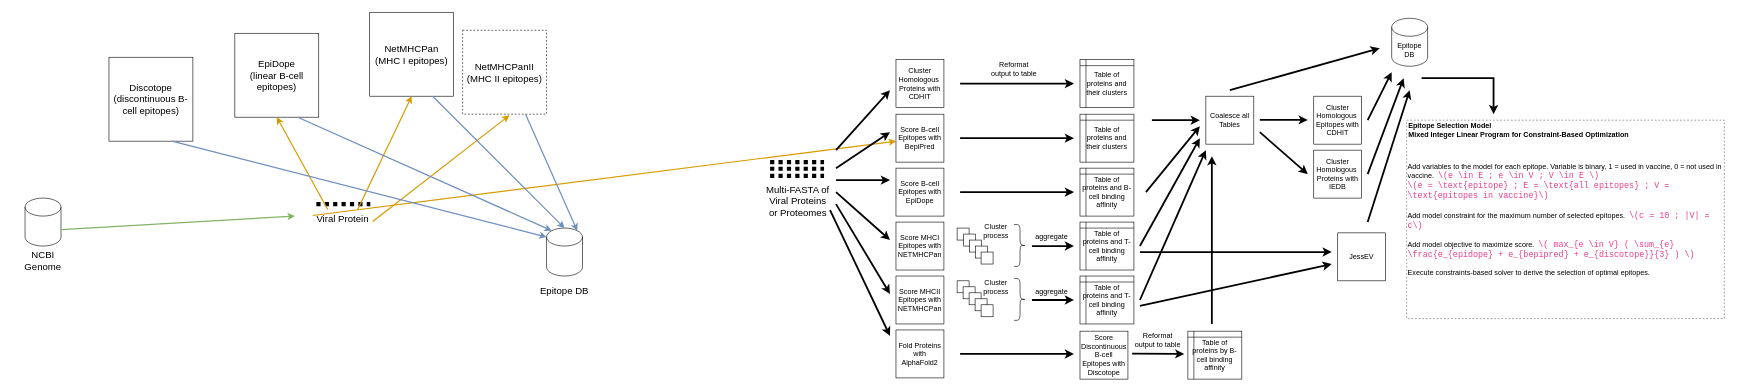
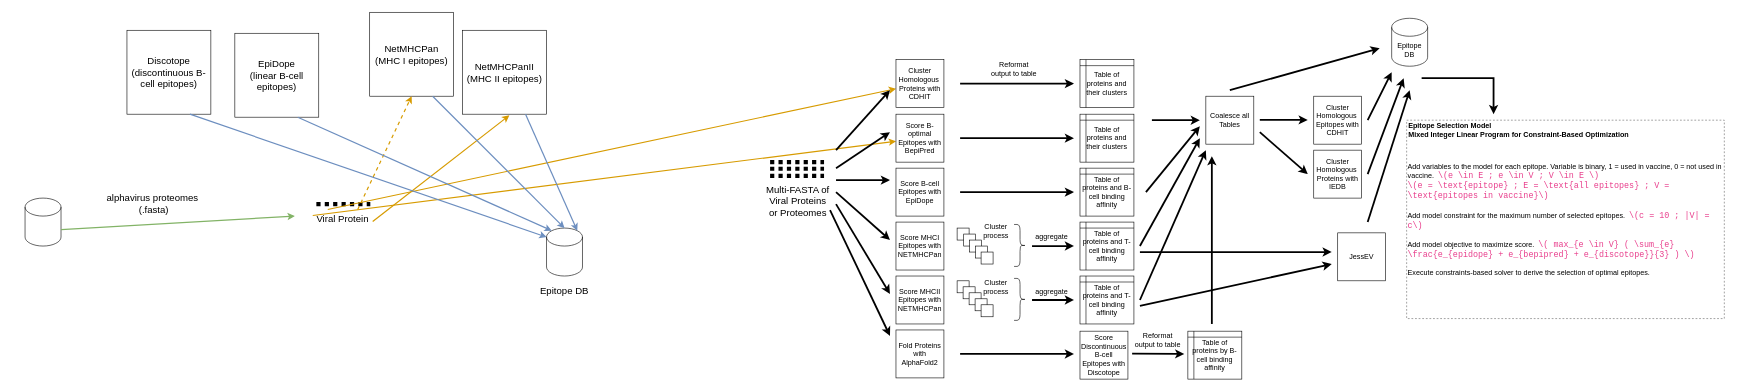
(504, 72) -> (504, 72)
(150, 99) -> (168, 72)
(920, 138) -> (920, 138)
(382, 157) -> (382, 157)
(303, 166) -> (654, 140)
none -> (153, 204)
(42, 261) -> none
